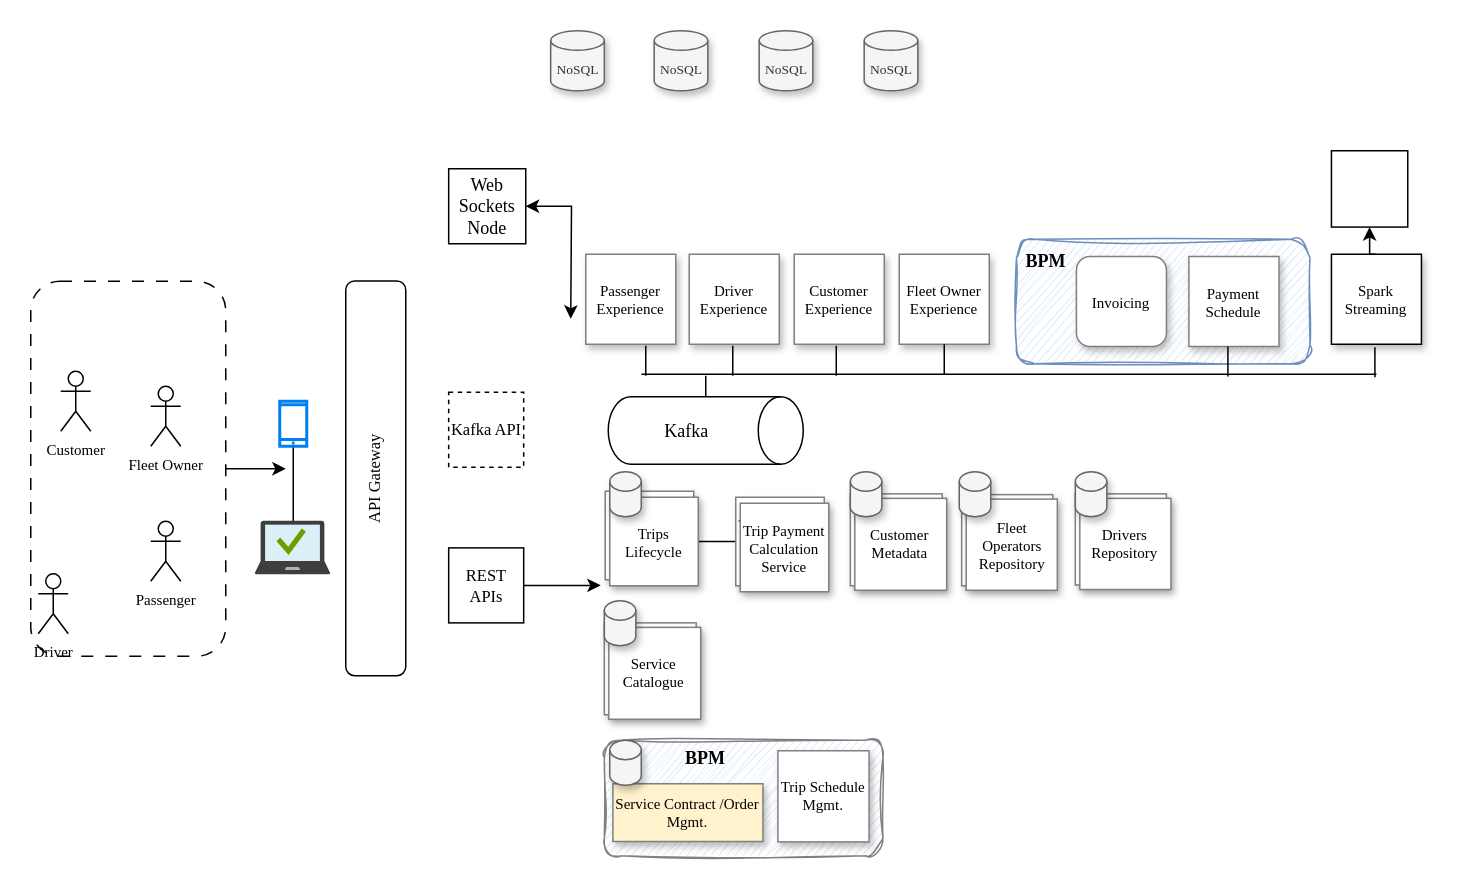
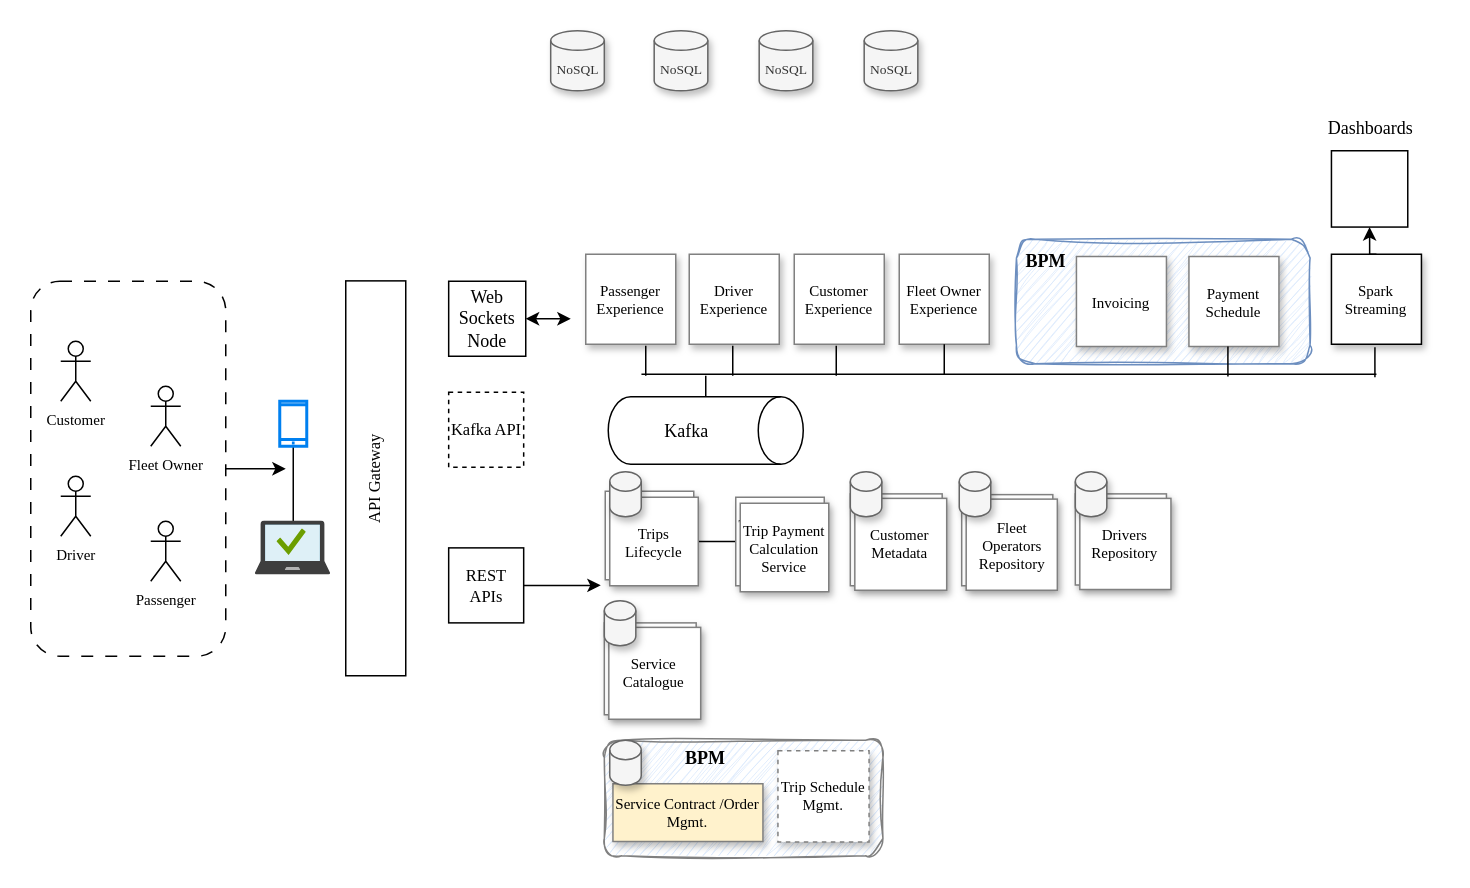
none -> (1370, 128)
(487, 206) -> (487, 319)
(1121, 302) -> (1121, 302)
(76, 401) -> (76, 371)
(376, 478) -> (376, 478)
(53, 604) -> (76, 506)
(824, 796) -> (824, 796)
